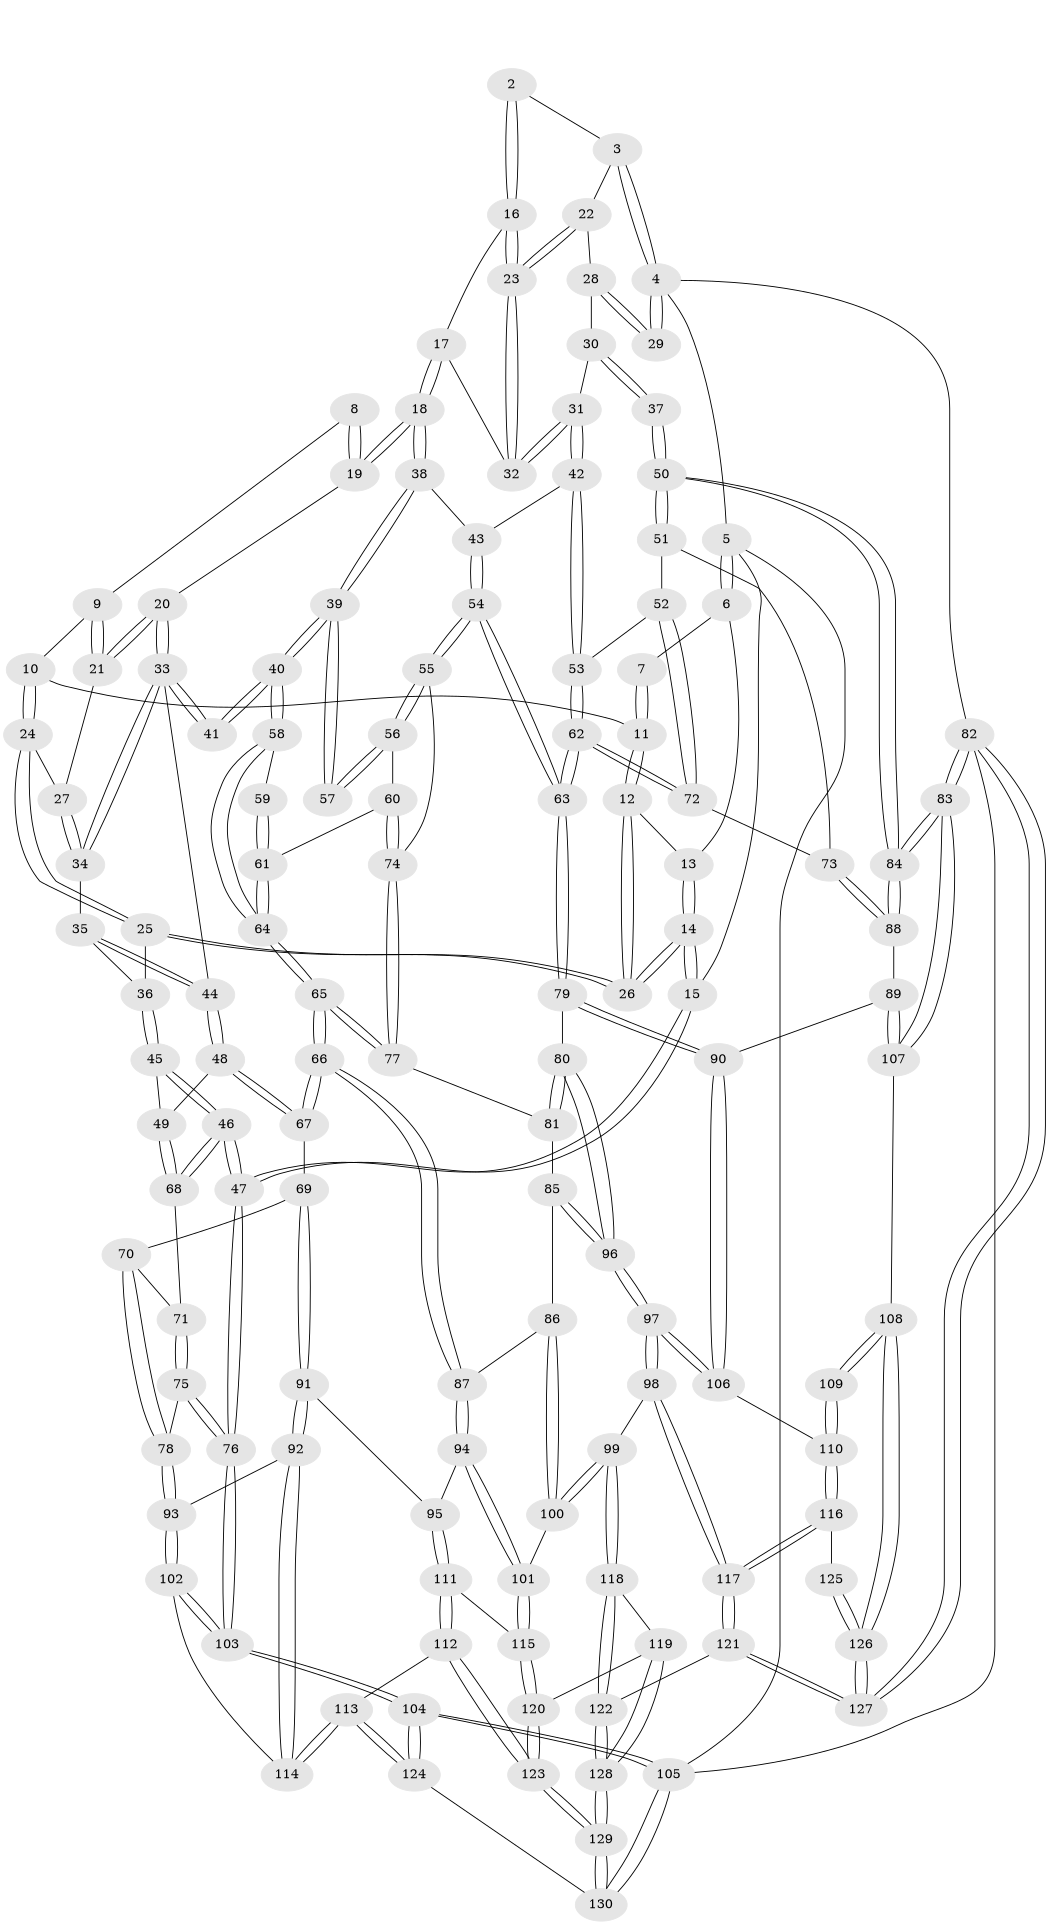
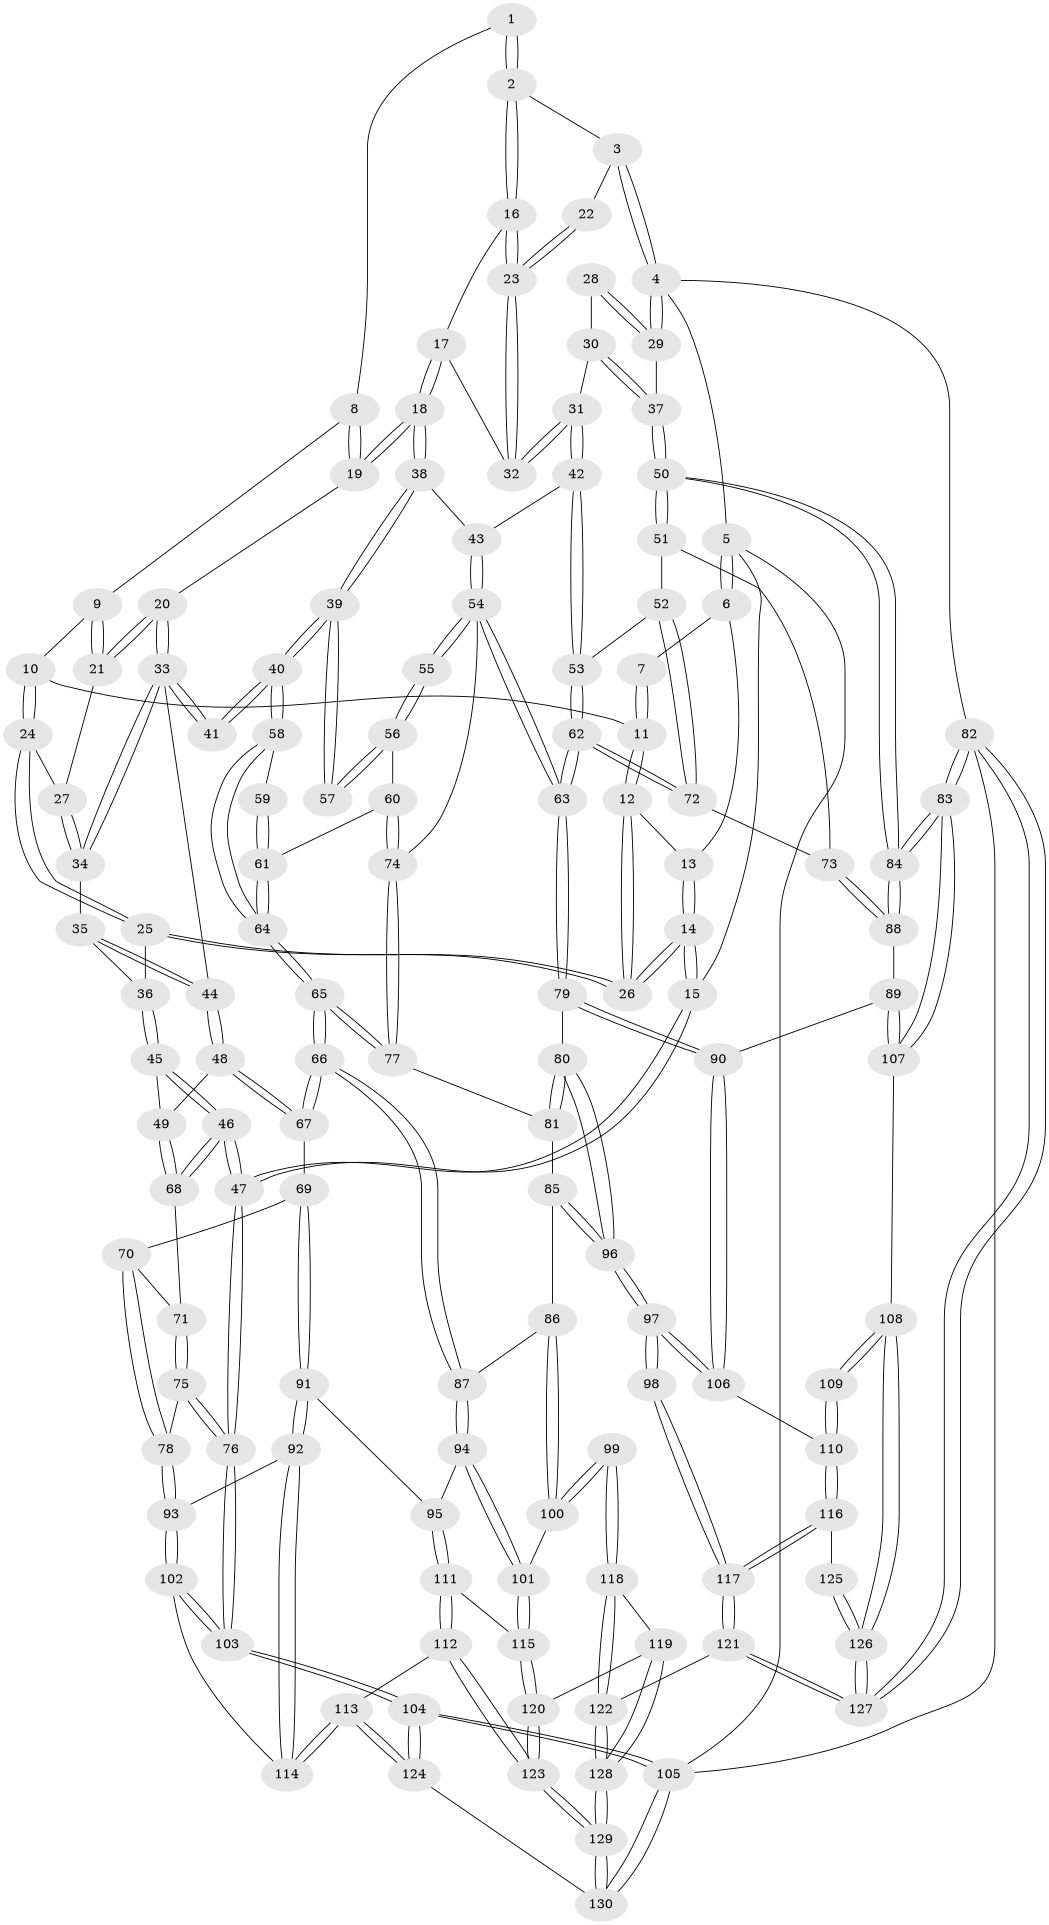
none -> (512, 20)
(589, 247) -> none
none -> (656, 377)
(433, 771) -> (466, 745)
(632, 1417) -> none
